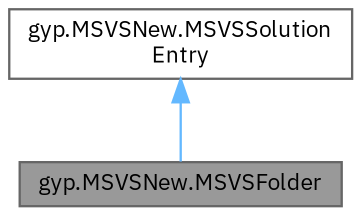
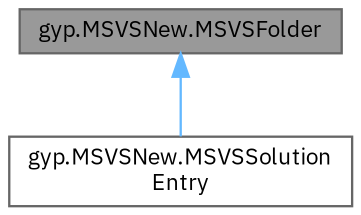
(181, 132) -> (181, 107)
